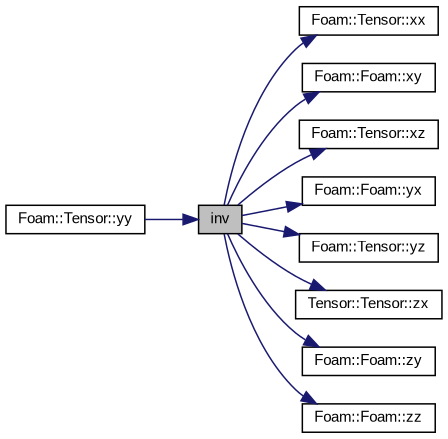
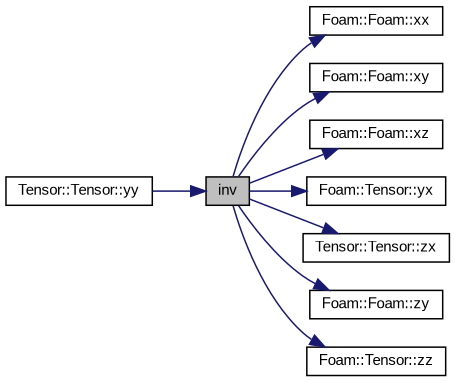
(369, 21) -> (376, 21)
(369, 134) -> (376, 134)
(369, 191) -> (376, 191)
(75, 219) -> (79, 191)
(369, 248) -> none
(369, 418) -> (376, 361)
